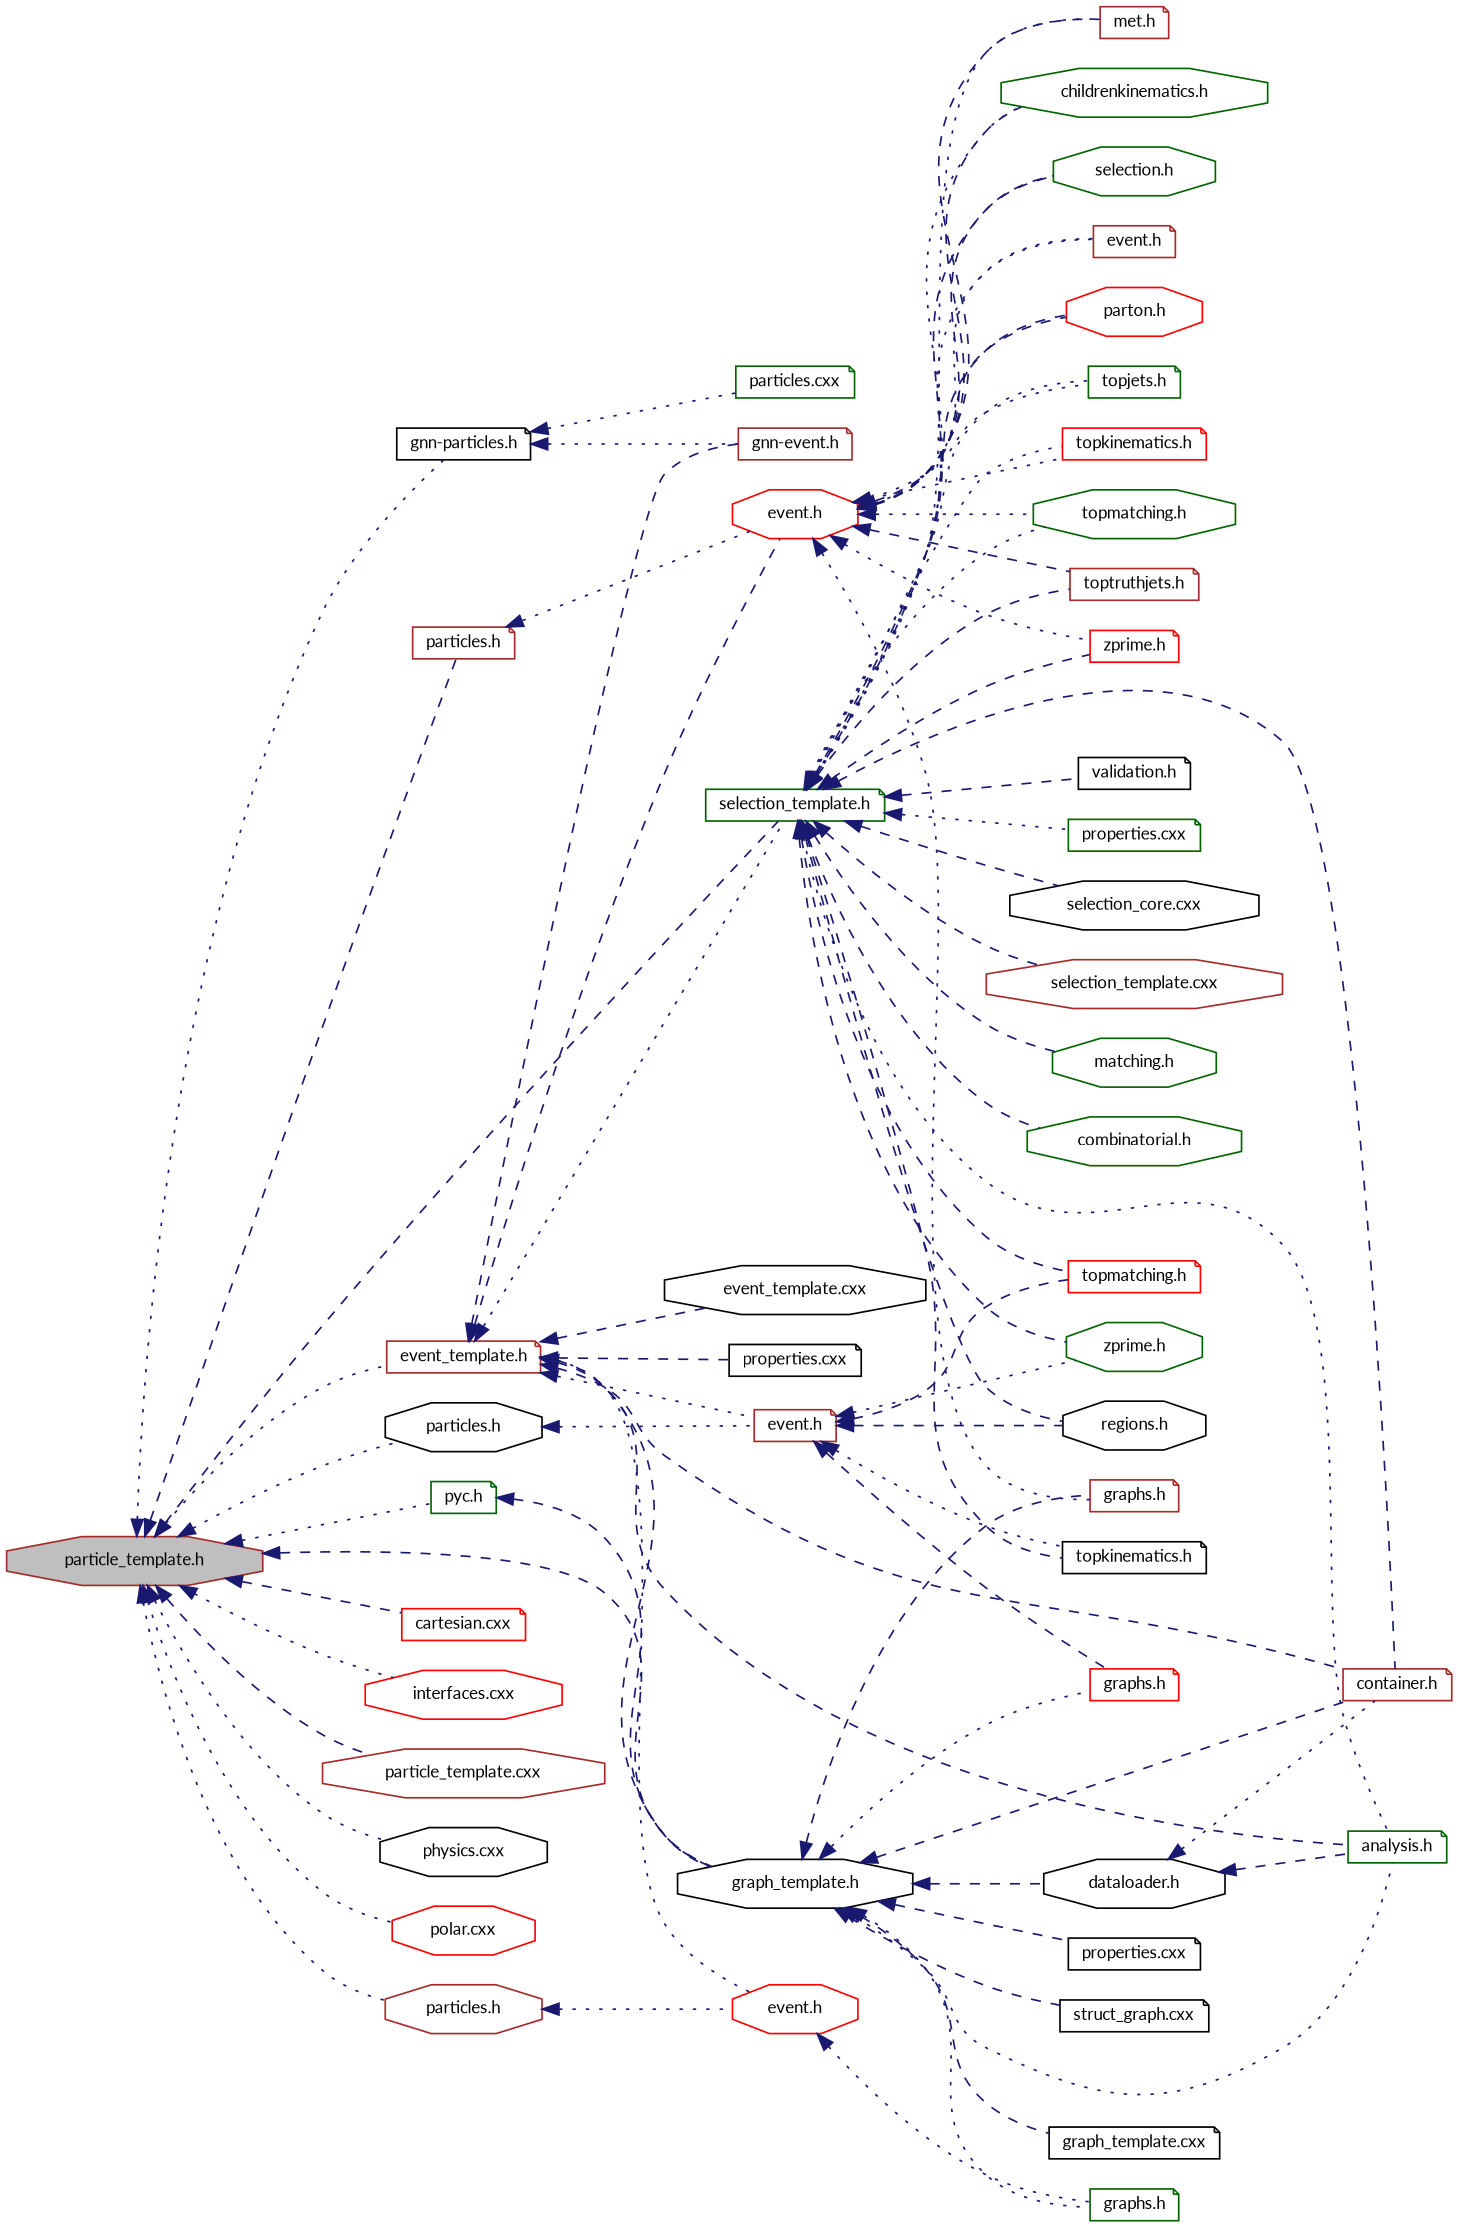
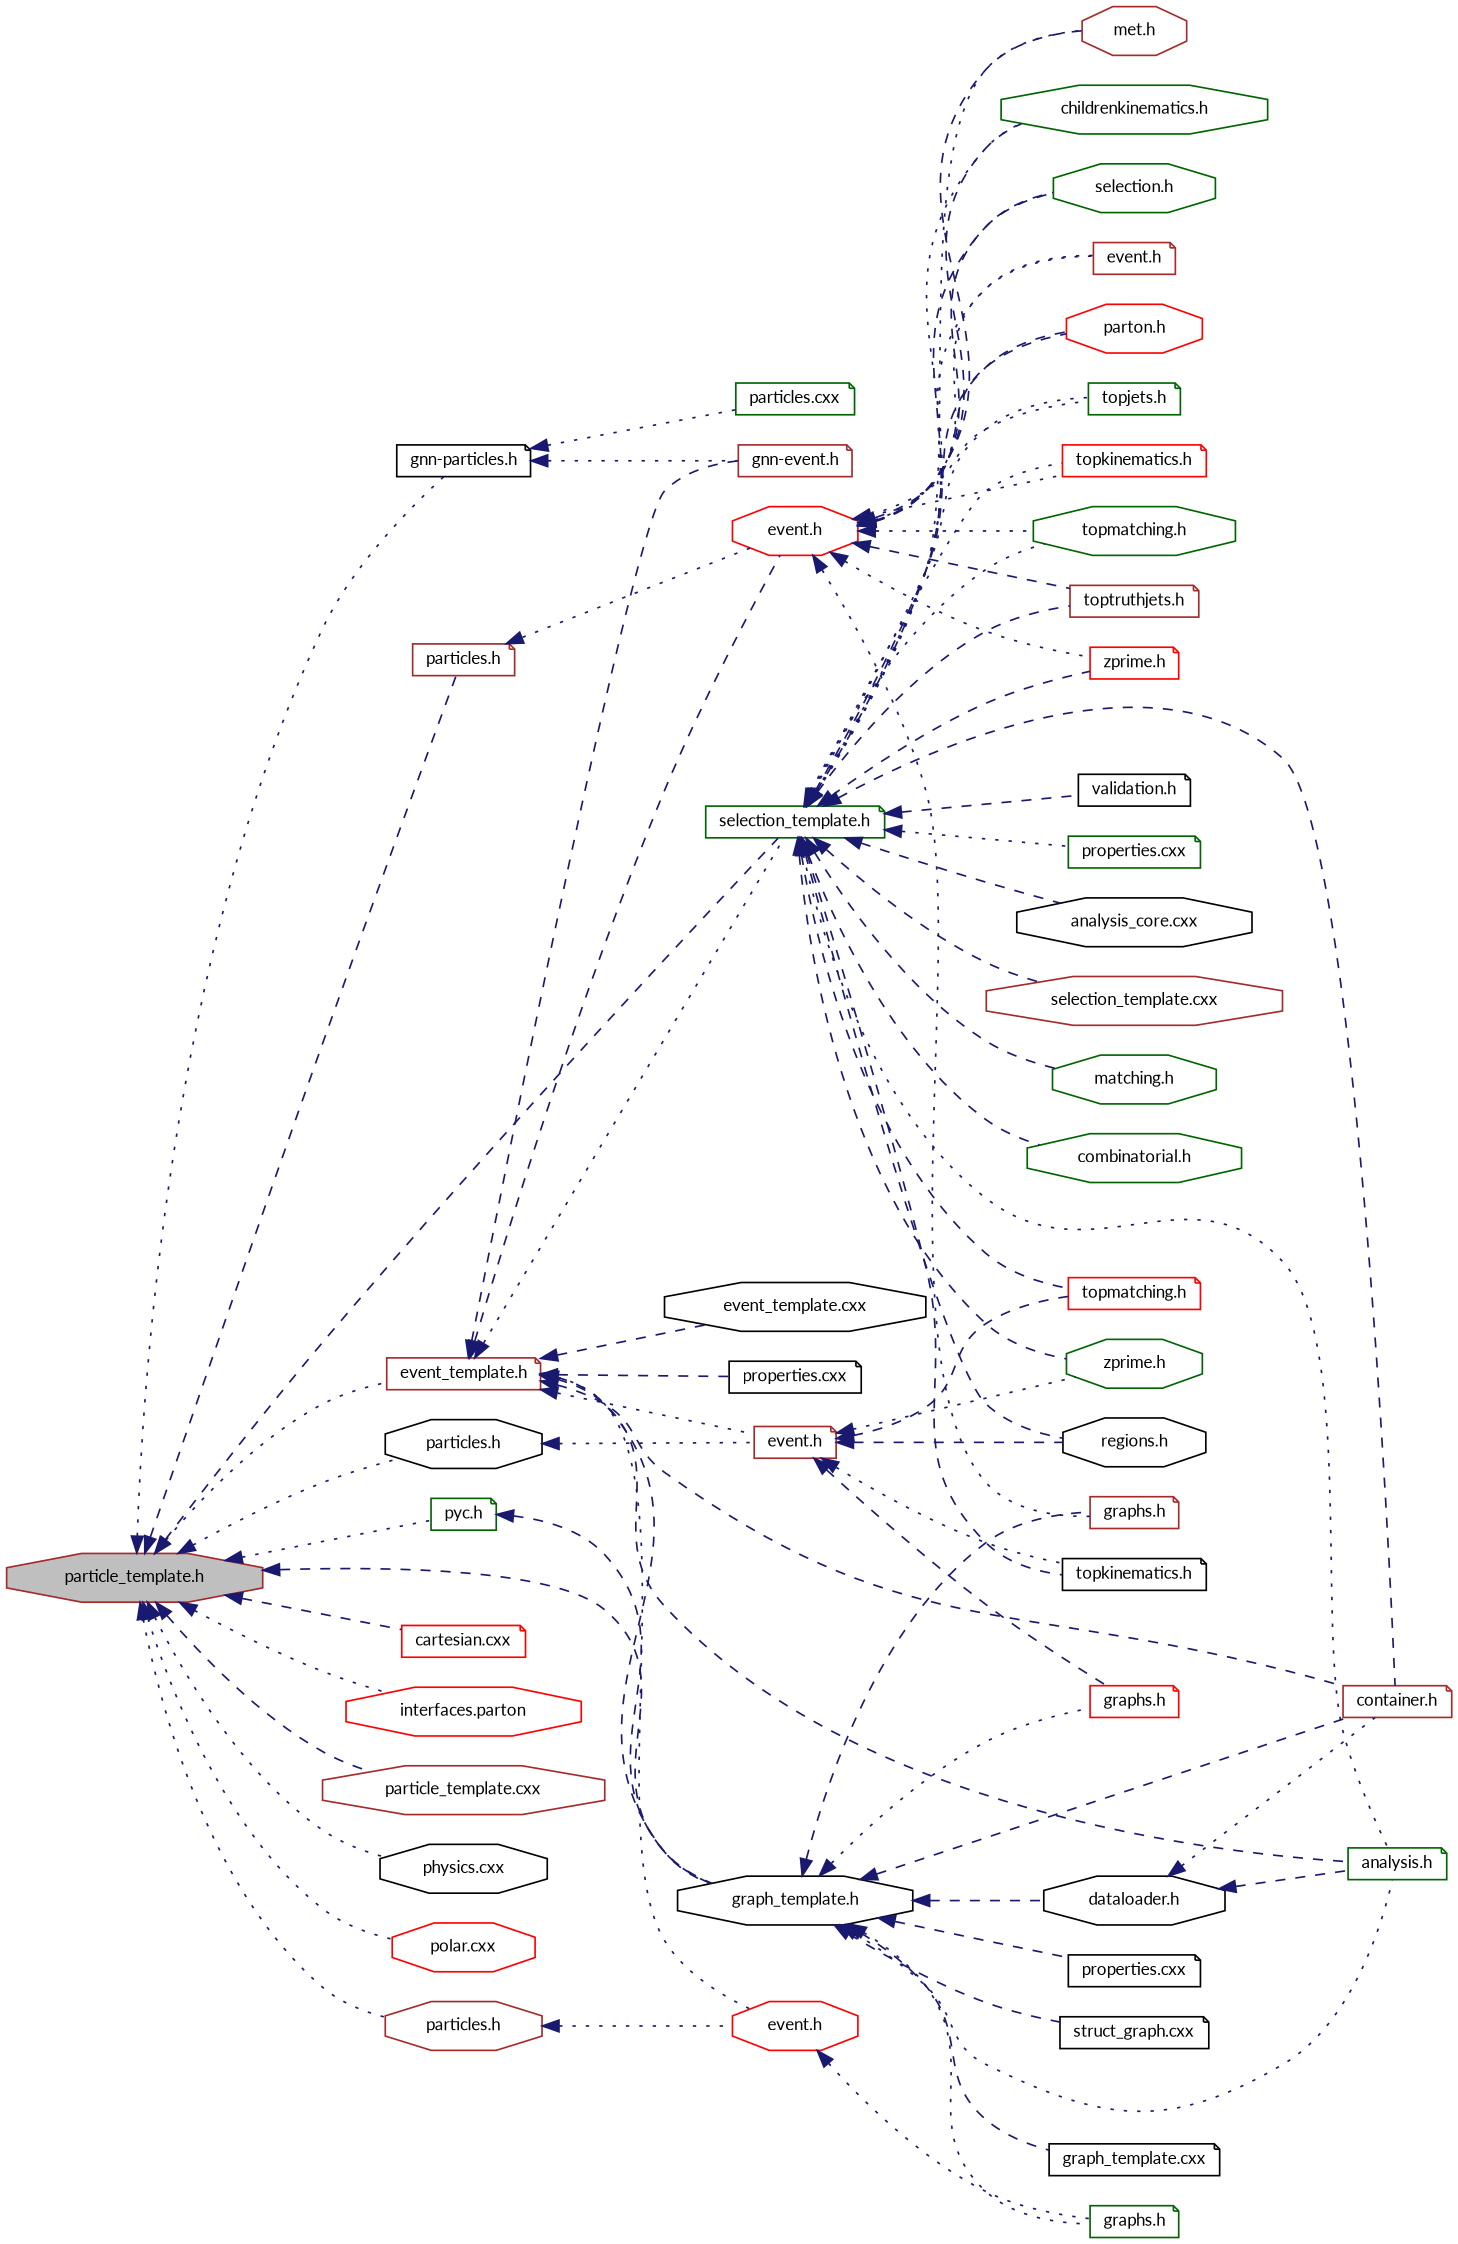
(1134, 23) -> (1134, 31)
(1134, 906) -> (1134, 922)
(464, 1695) -> (464, 1712)
